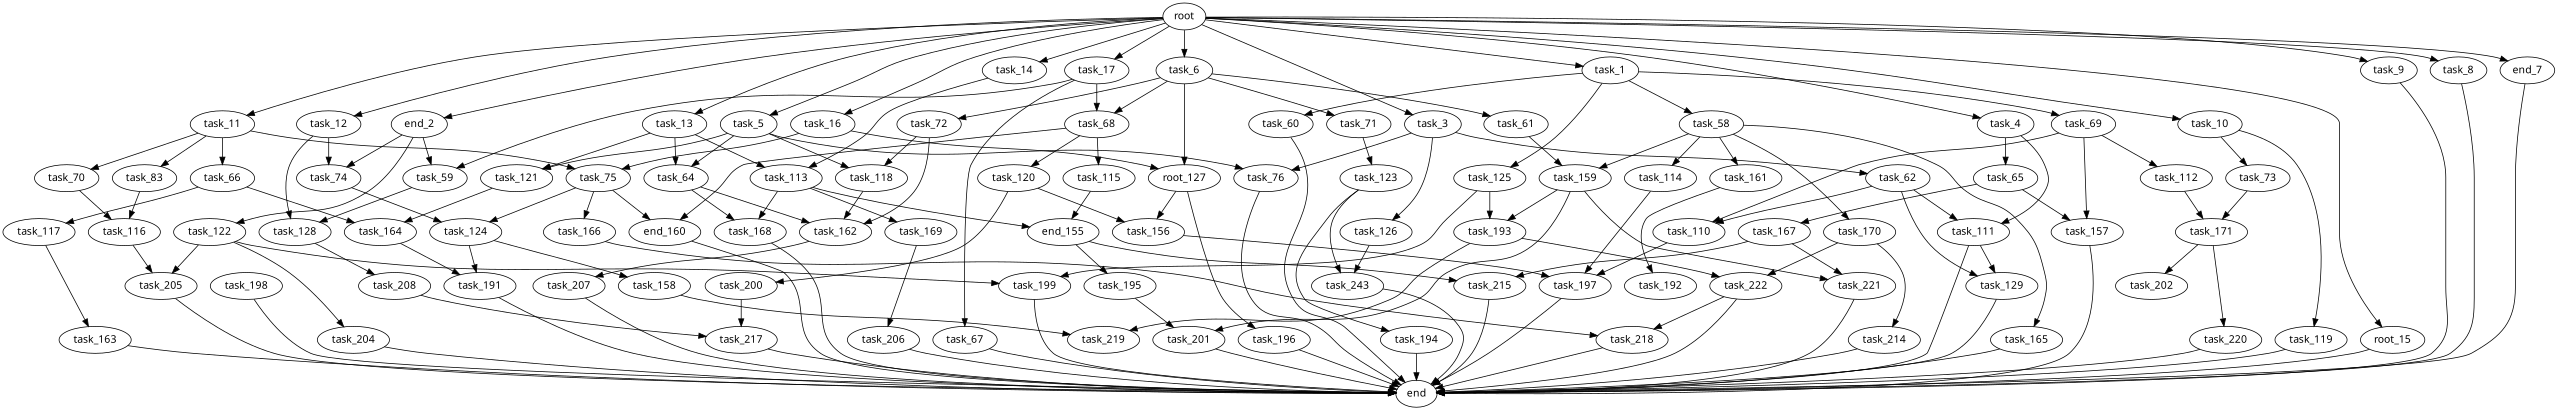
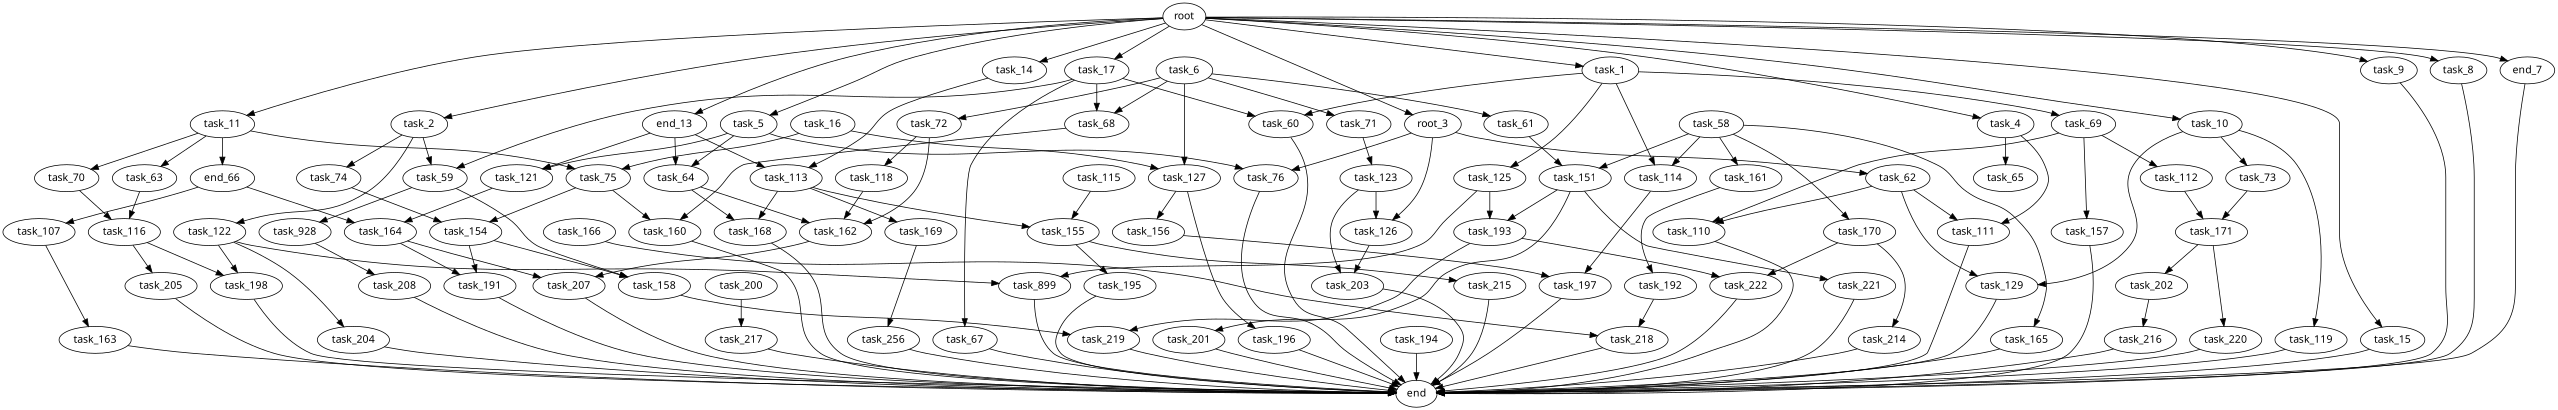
(1184, 40) -> none
(1003, 49) -> none
none -> (1179, 94)
(1657, 95) -> (1634, 121)
(329, 124) -> none
(419, 124) -> (419, 124)
(675, 124) -> (675, 124)
(1433, 124) -> (1433, 124)
(1098, 146) -> none
(805, 149) -> none
(145, 178) -> (145, 178)
(222, 178) -> (222, 178)
(1014, 178) -> none
(1184, 178) -> (1184, 178)
(1575, 178) -> (1575, 178)
(590, 201) -> none
(2043, 203) -> none
(39, 232) -> (39, 232)
(295, 232) -> (295, 232)
(466, 232) -> (466, 232)
(665, 232) -> (665, 232)
(1063, 232) -> (1063, 232)
(1774, 232) -> none
none -> (532, 242)
(188, 256) -> (226, 256)
(1986, 256) -> (2137, 222)
none -> (182, 258)
none -> (467, 258)
(1620, 265) -> (1680, 361)
(1296, 275) -> (1376, 201)
(1035, 286) -> (1035, 286)
(1348, 286) -> (1348, 286)
(1151, 311) -> (1185, 379)
(1692, 311) -> (1648, 310)
(559, 320) -> (649, 367)
(883, 340) -> (883, 340)
none -> (2140, 340)
(2393, 340) -> (2393, 340)
none -> (1259, 374)
